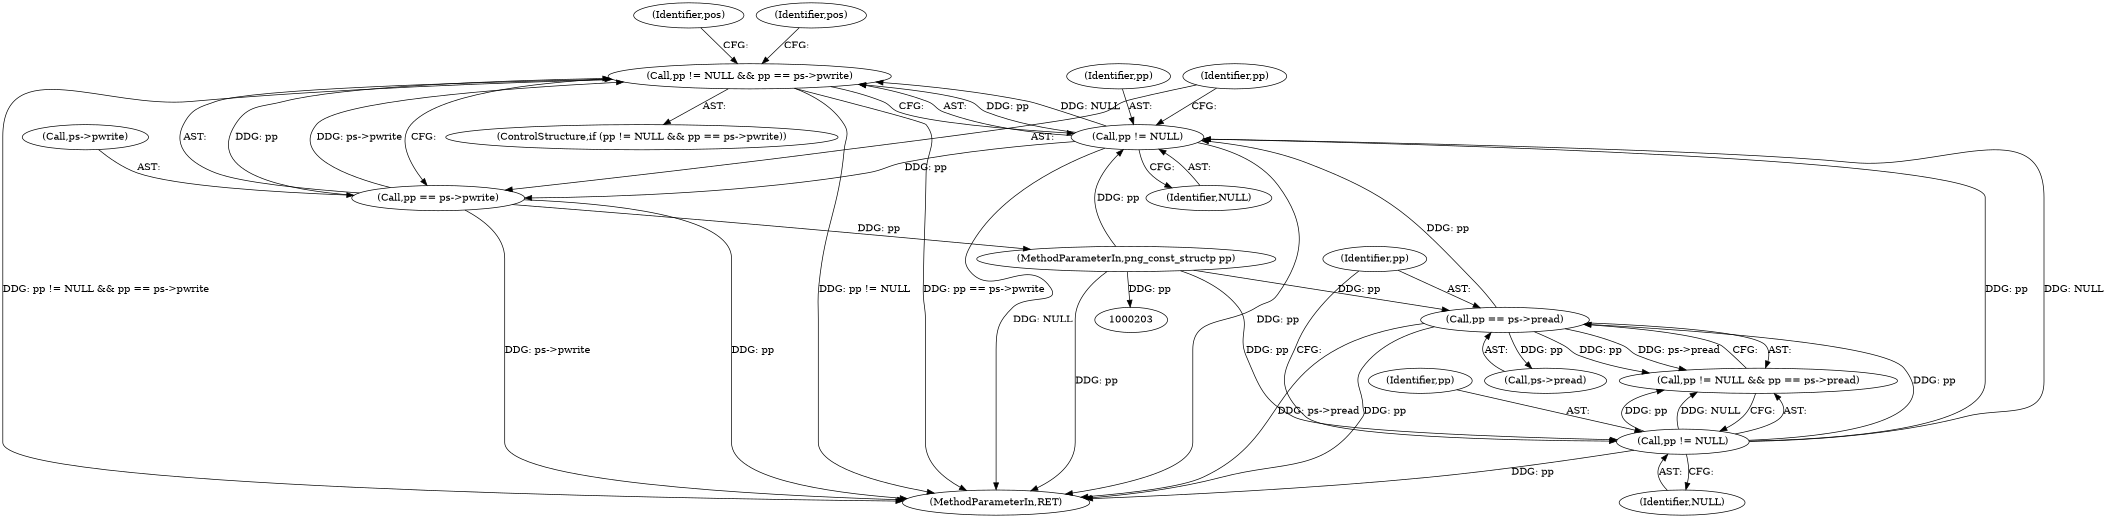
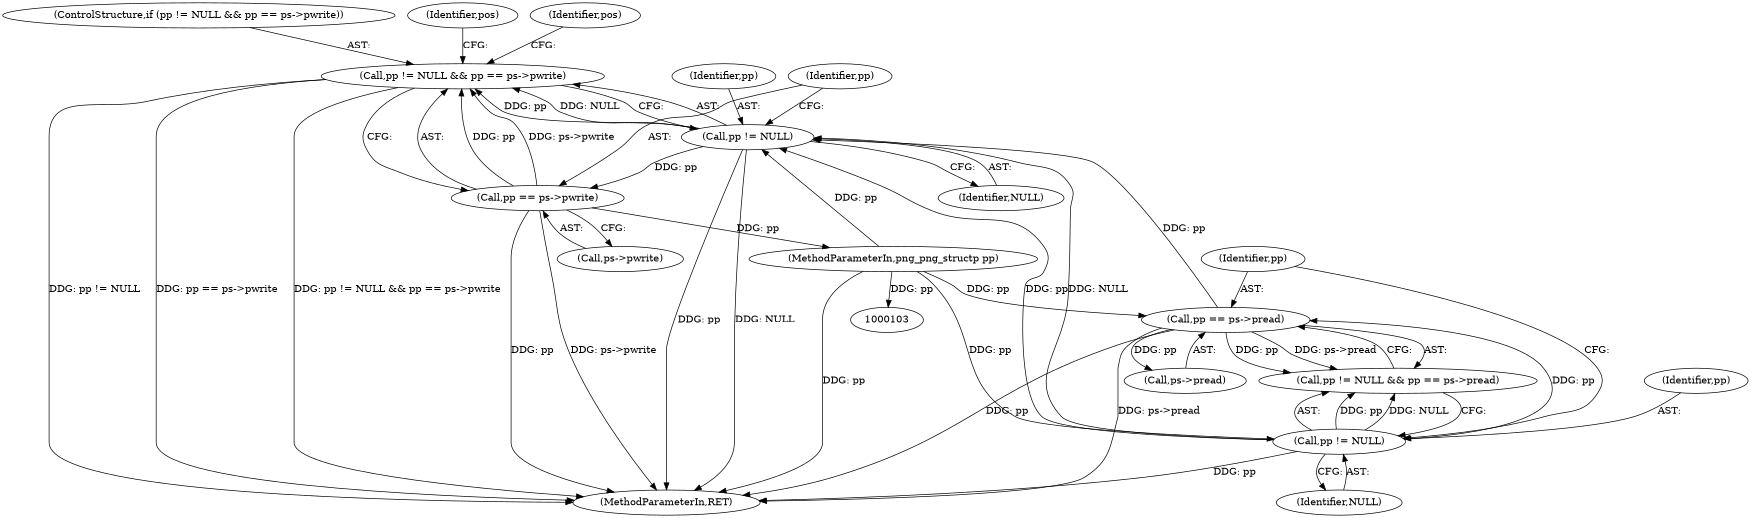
(699, 105) -> (328, 45)
none -> (589, 223)
(1126, 259) -> (893, 259)
(1131, 320) -> (887, 320)
